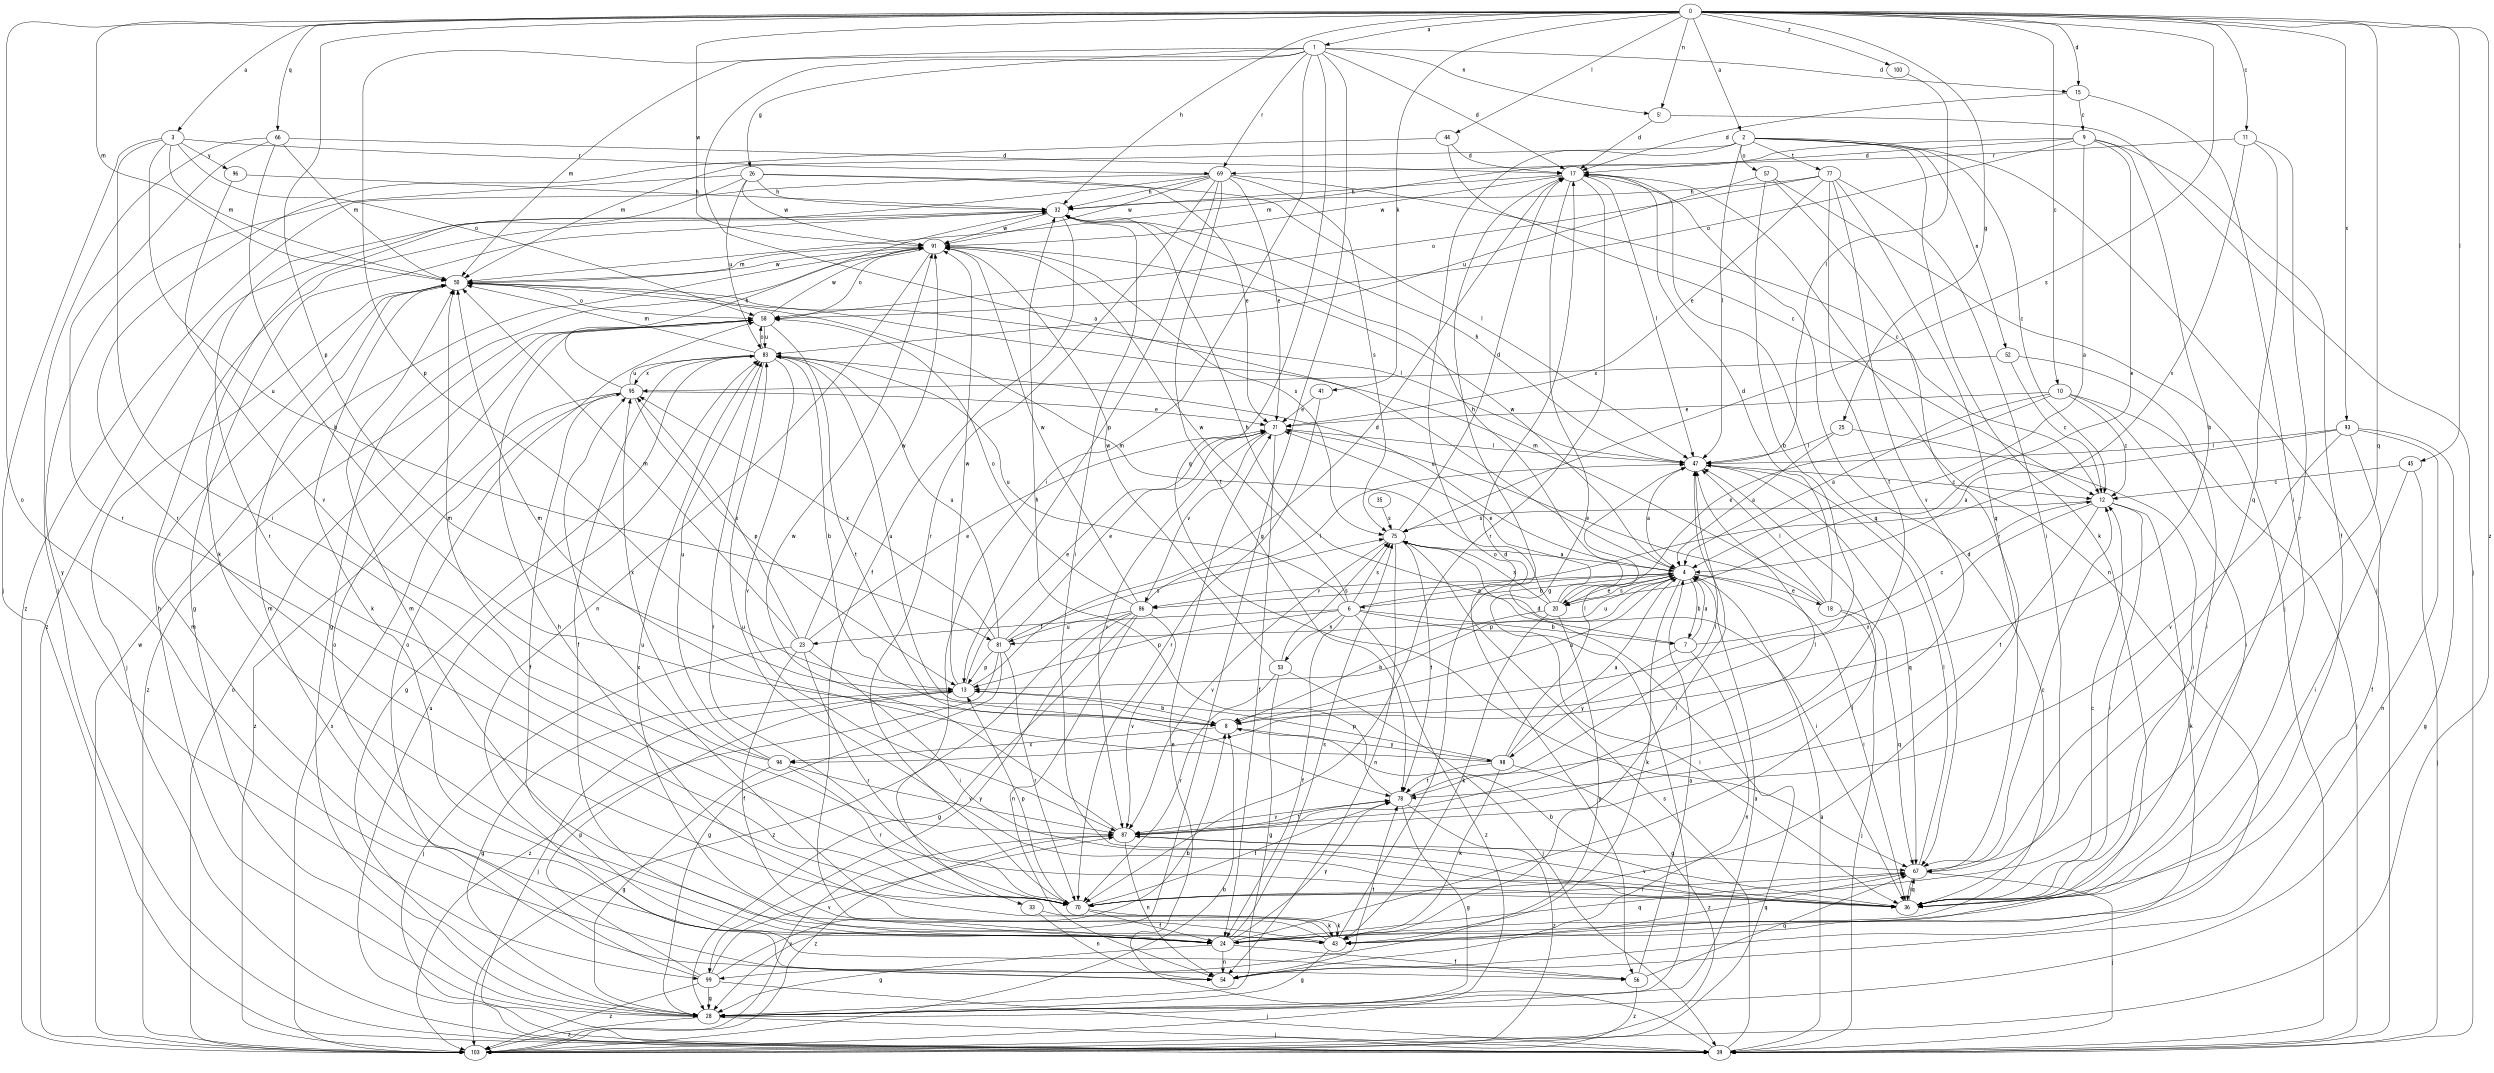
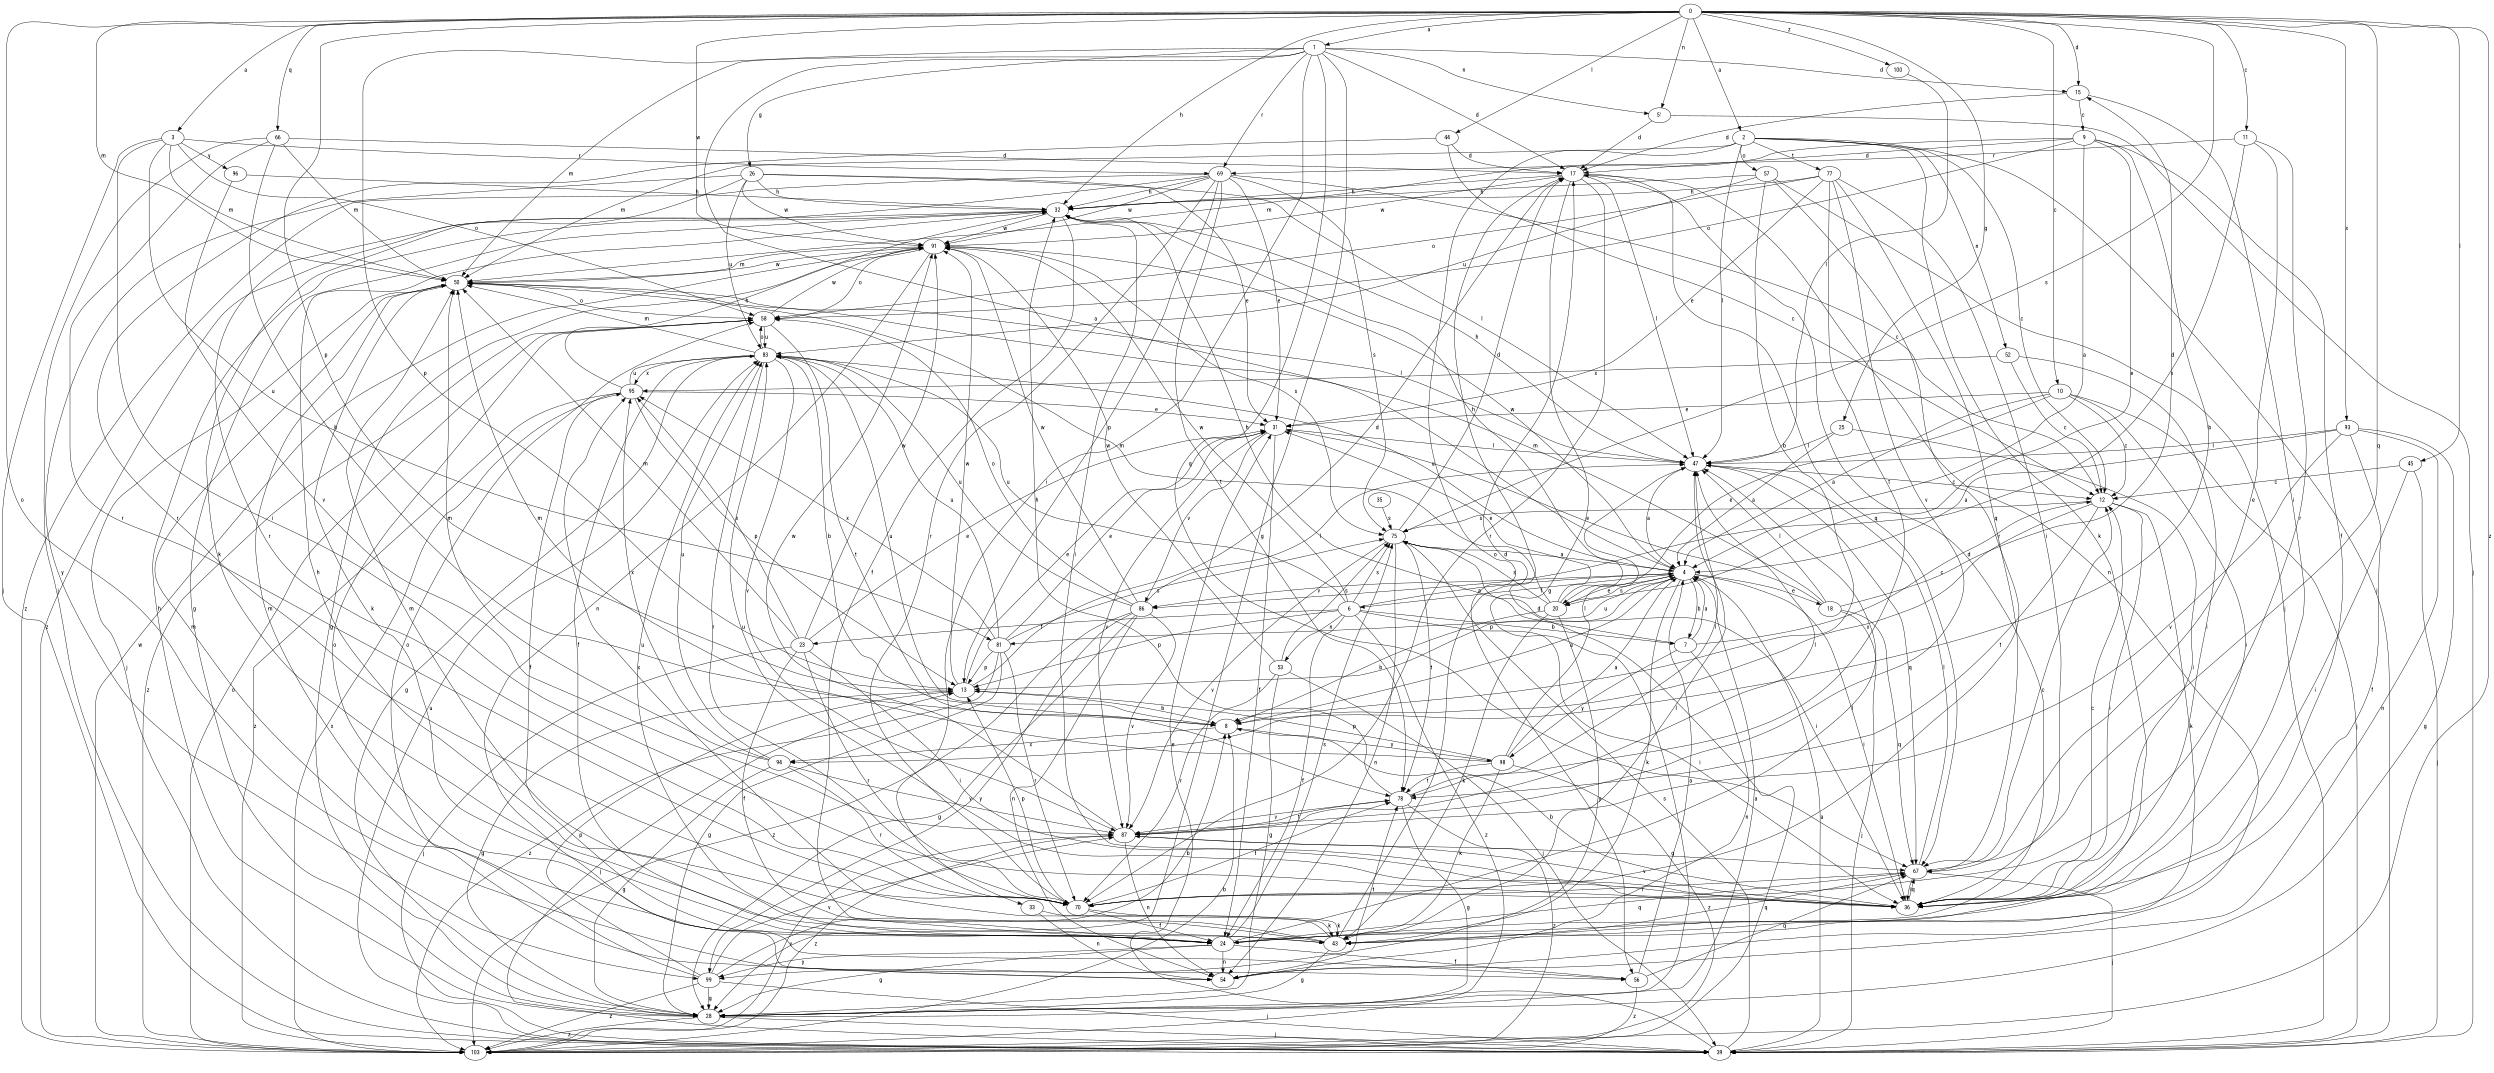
none -> (1414, 193)
(1727, 370) -> (2165, 442)
(1321, 392) -> none
(1275, 428) -> (1275, 428)
(2254, 500) -> (2254, 500)
(1541, 591) -> (1541, 591)
(1059, 626) -> (954, 479)
(675, 777) -> (372, 675)
(1314, 876) -> (966, 953)
(550, 1014) -> (828, 1031)
